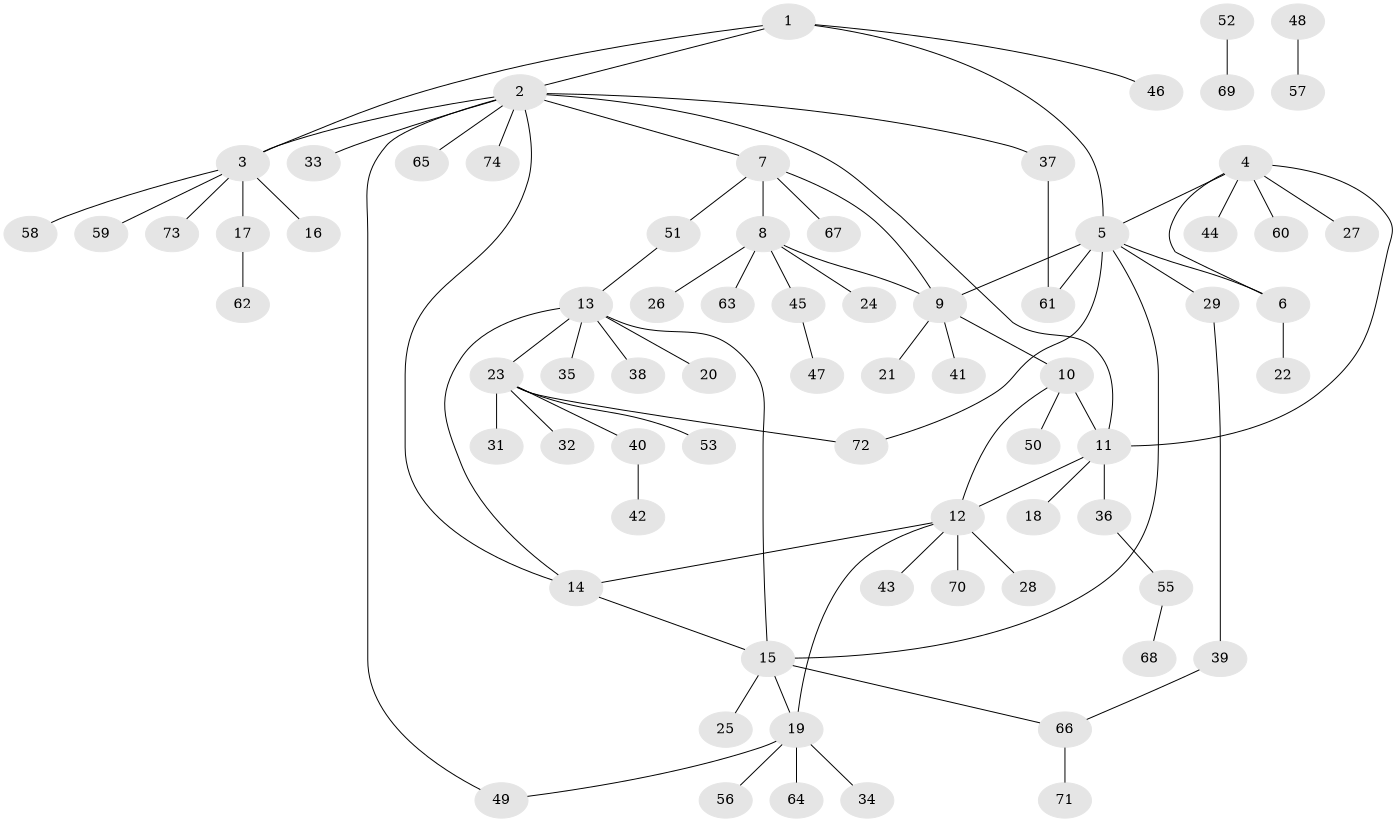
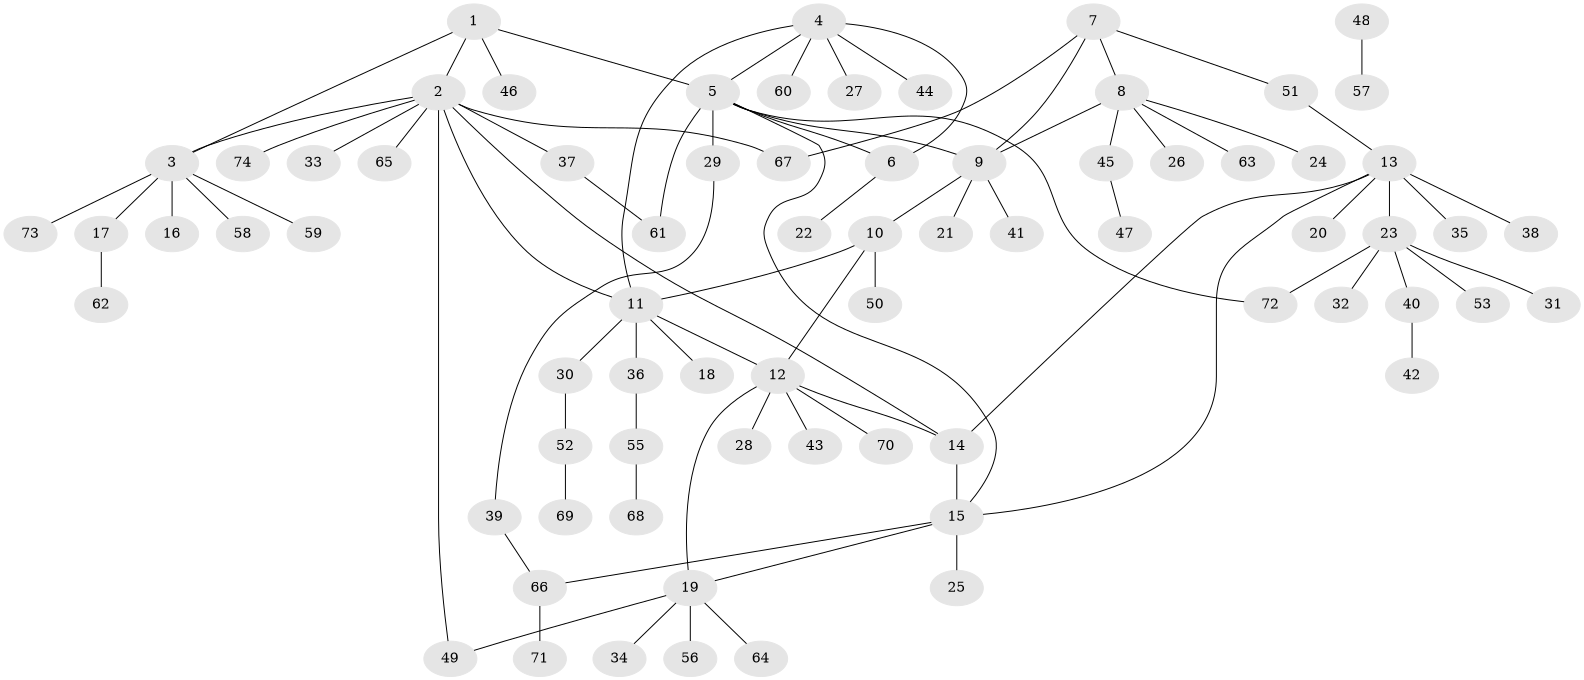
(642, 128) -> (611, 128)
none -> (565, 376)
